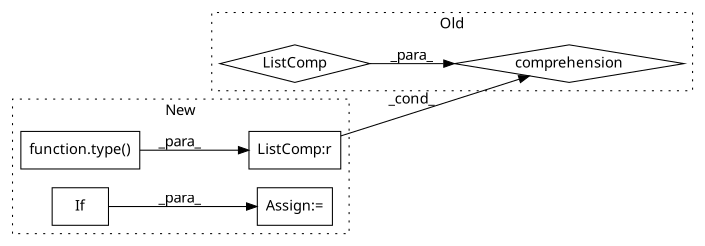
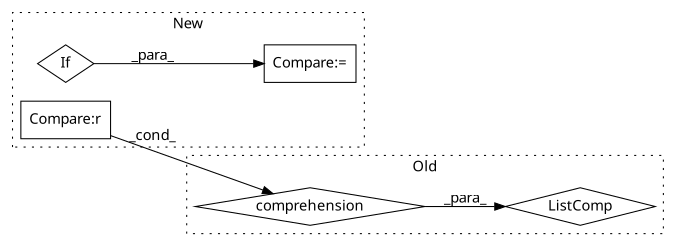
(407, 64) -> (460, 207)
(80, 150) -> none
(295, 150) -> (66, 120)
(80, 207) -> (66, 64)
(295, 207) -> (310, 64)
